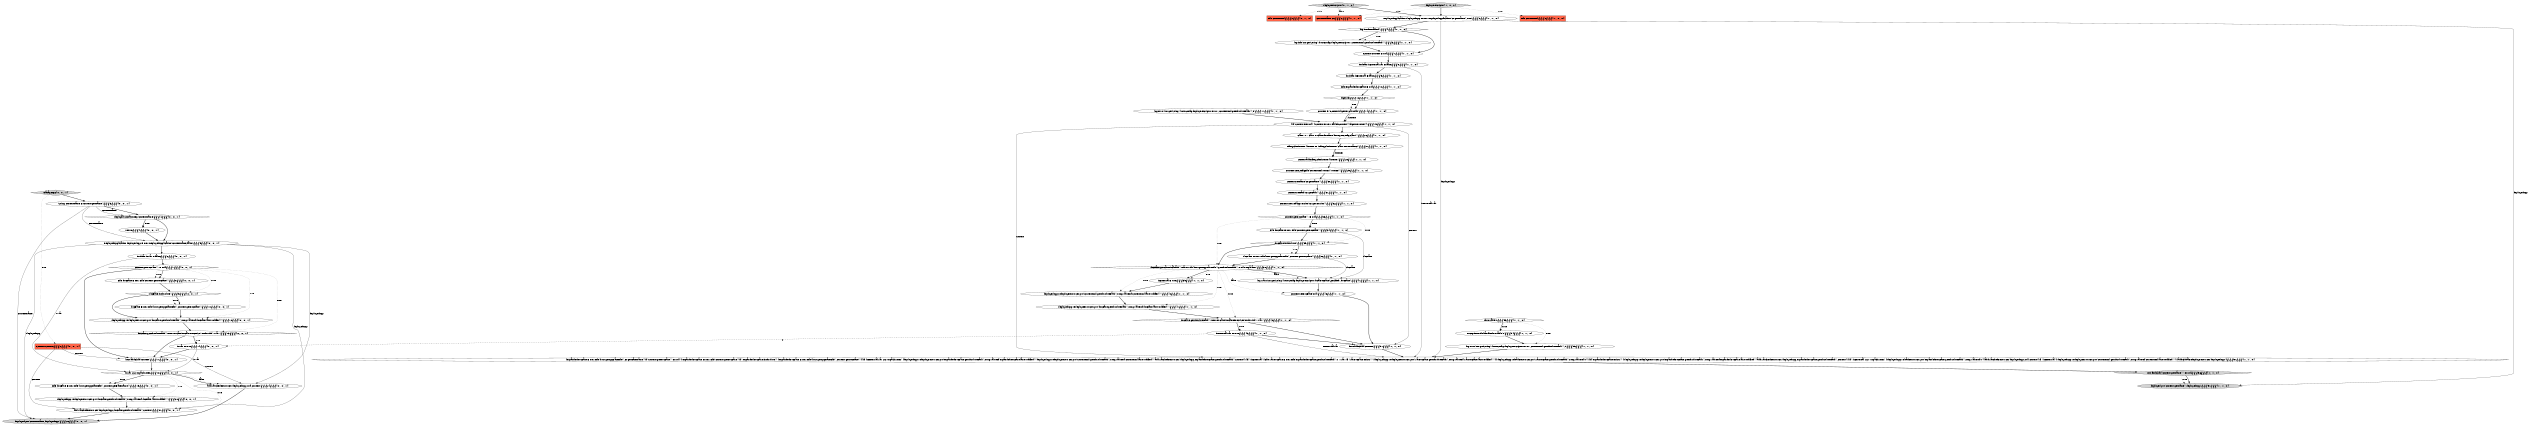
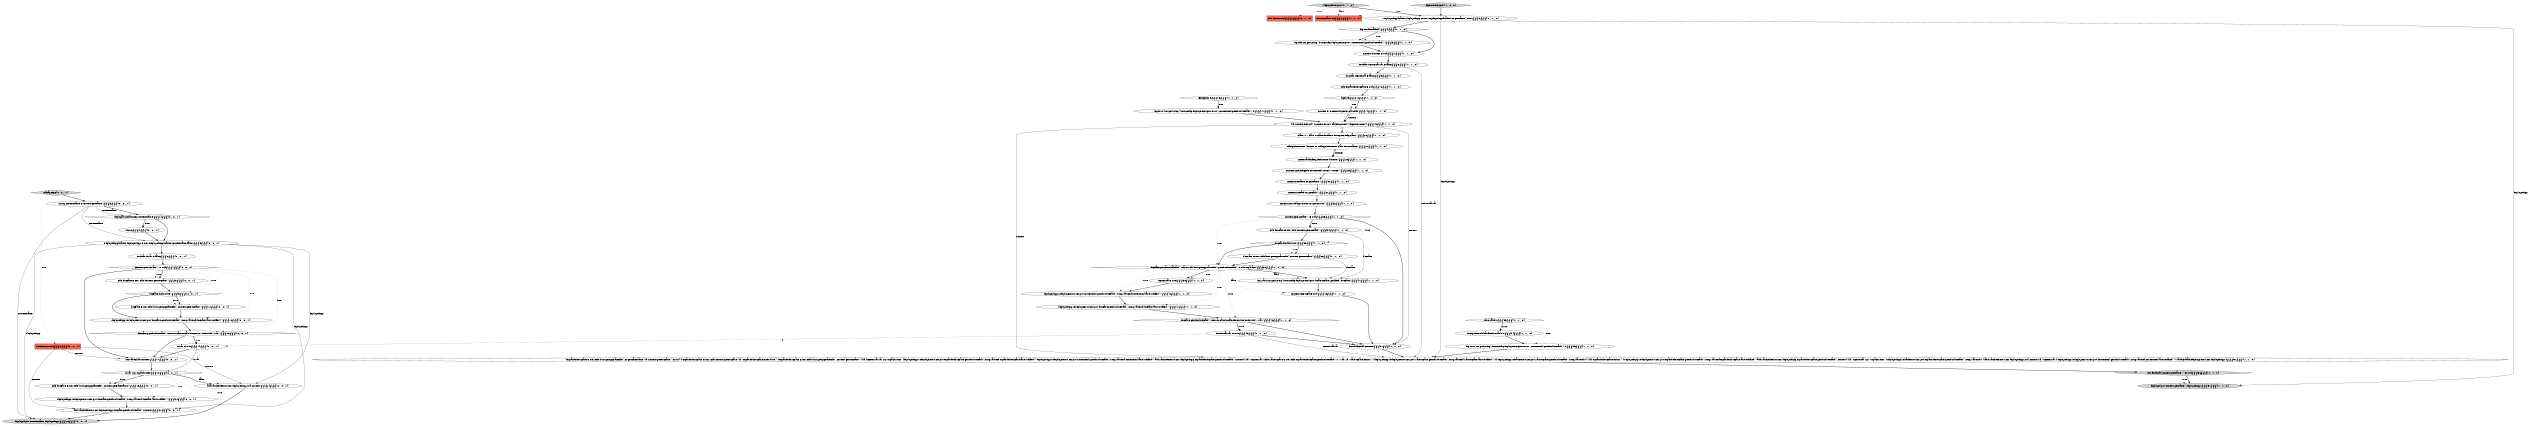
(1543, 18) -> none
(1372, 81) -> none
none -> (1219, 98)
none -> (1402, 264)
(49, 323) -> none
